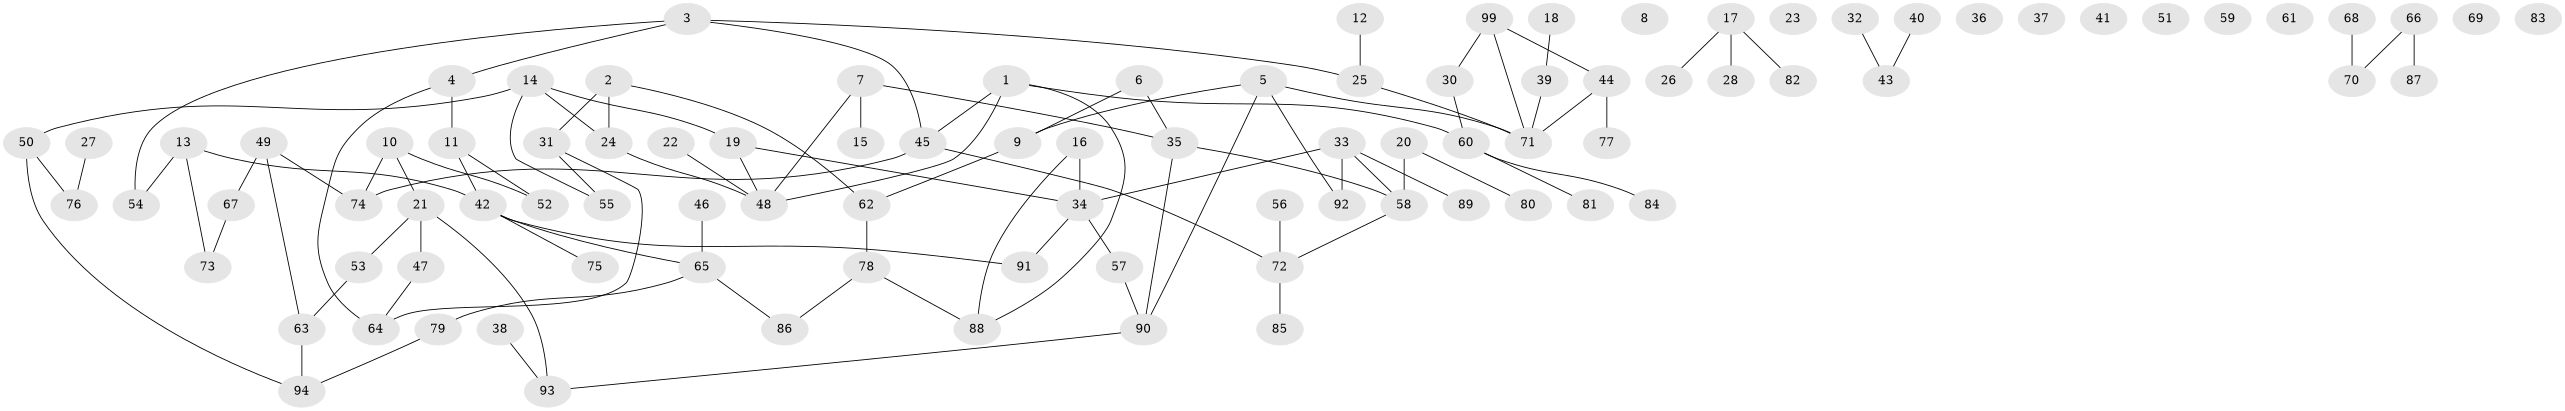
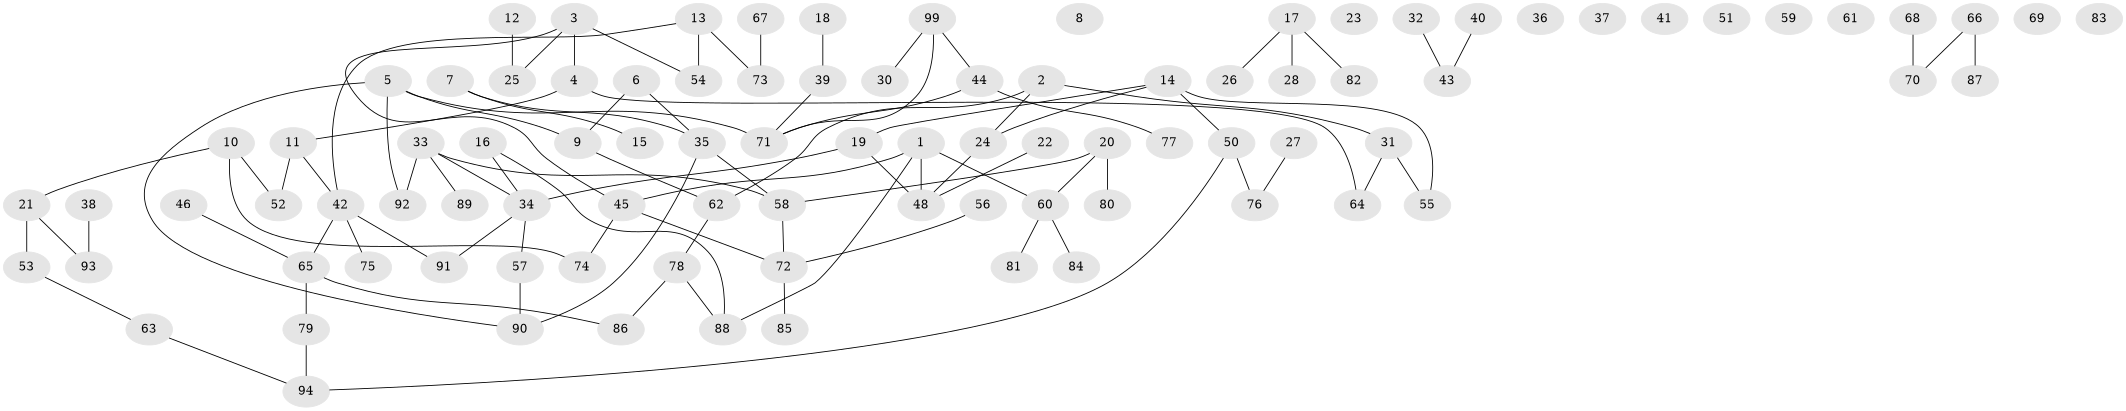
(1457, 107) -> (1076, 174)
(1446, 109) -> none
(264, 143) -> none
(813, 143) -> none
(421, 267) -> none
(846, 361) -> none
